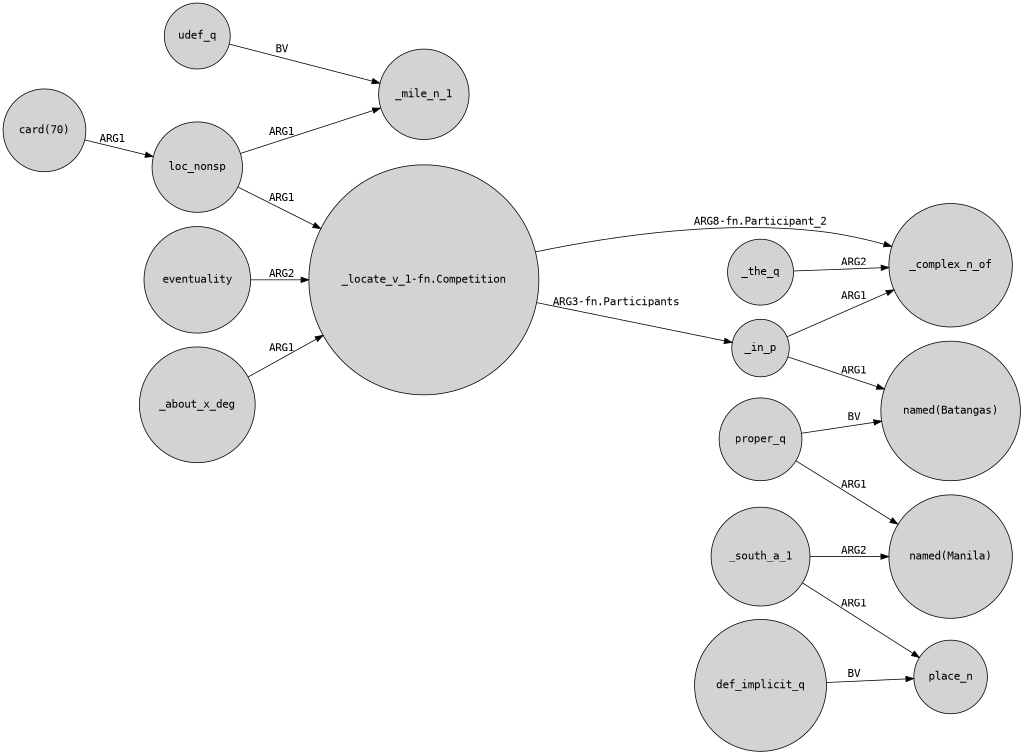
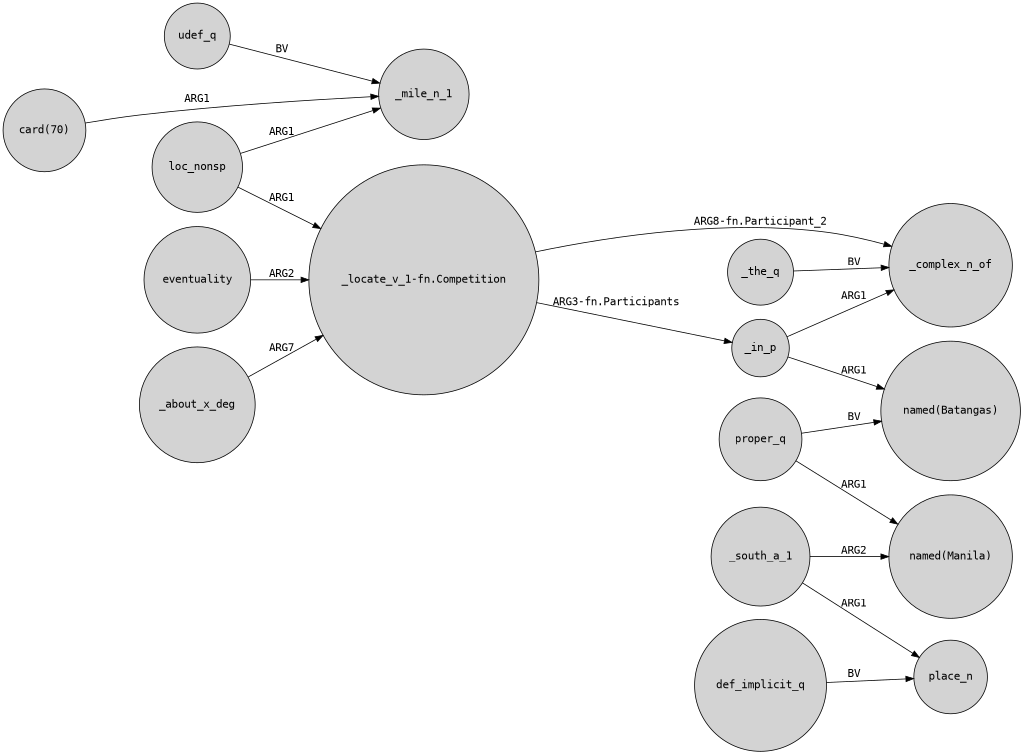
(115, 147) -> (228, 106)
(854, 263) -> (854, 263)
(282, 348) -> (282, 348)
